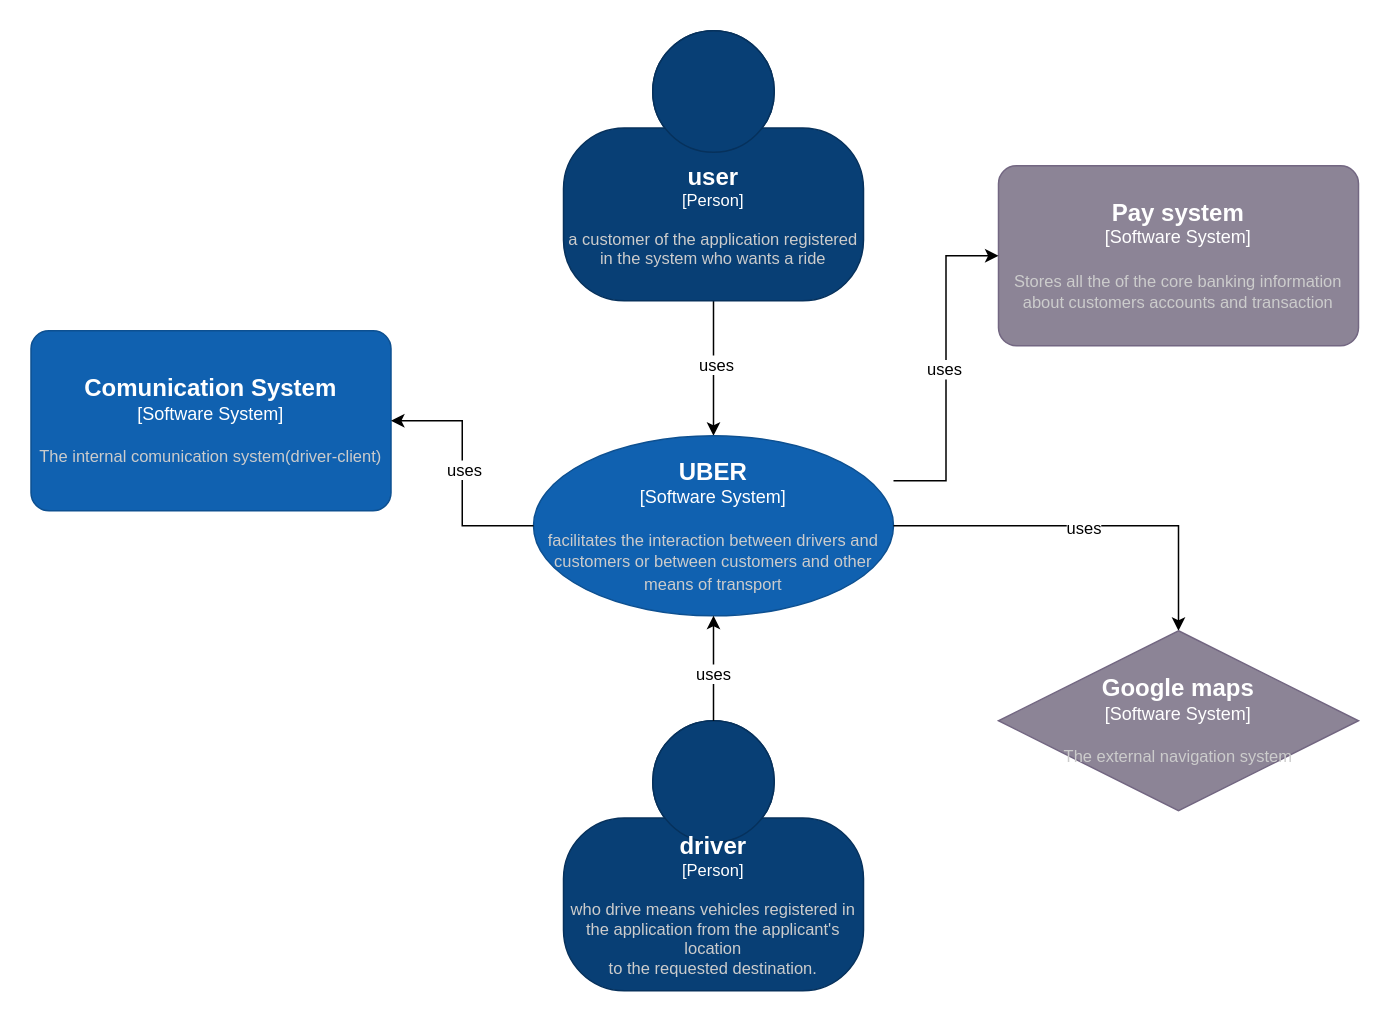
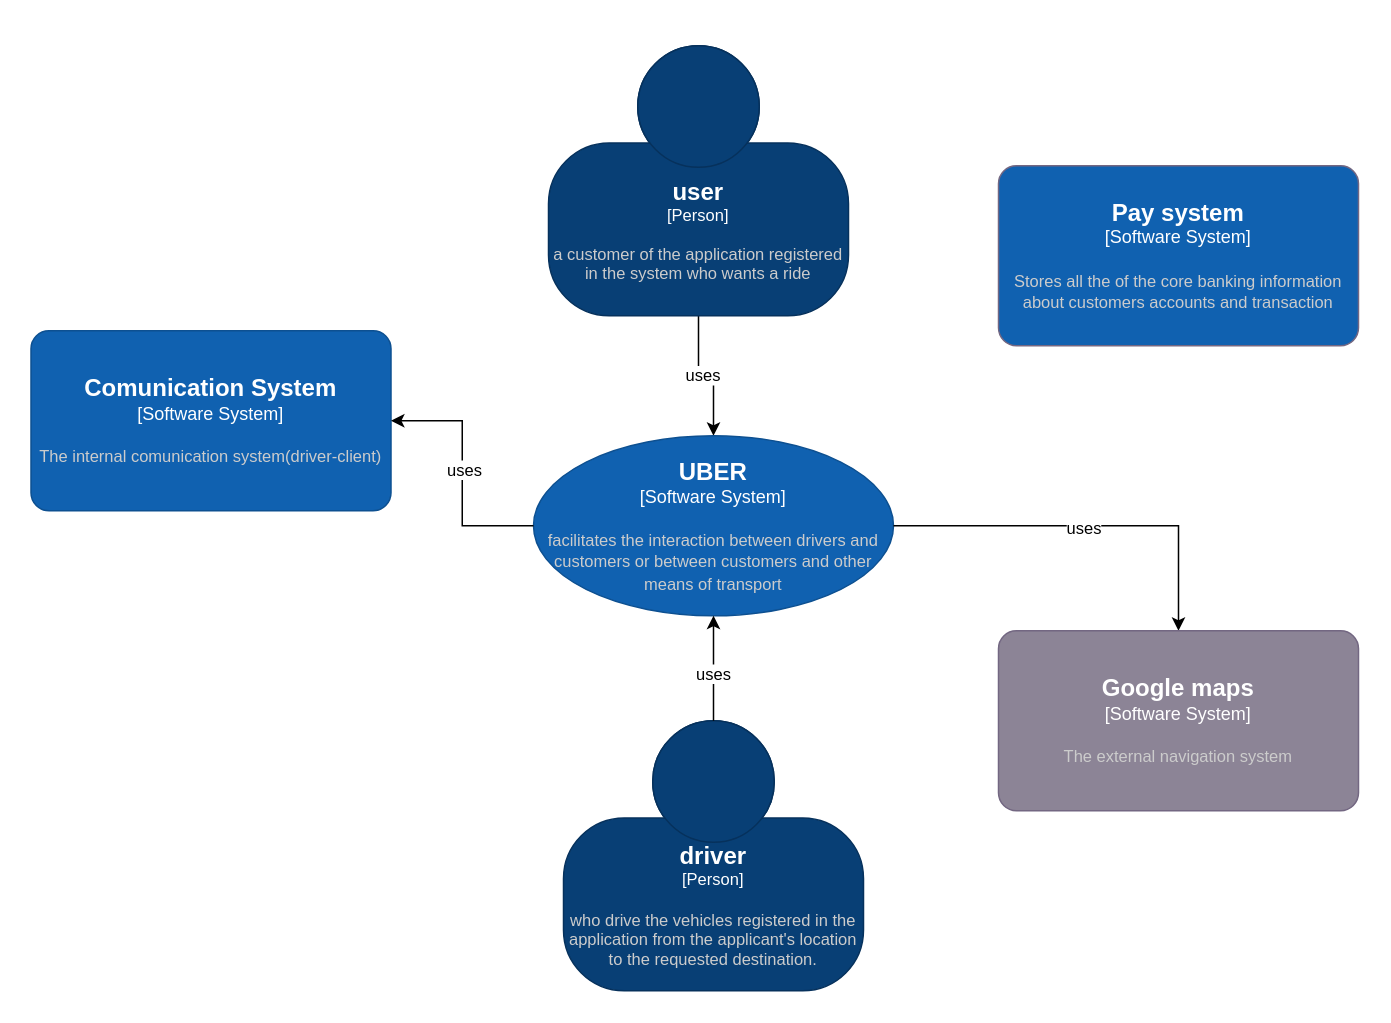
(713, 166) -> (698, 181)
(1178, 256) -> (1178, 256)
(946, 374) -> none
(1178, 721) -> (1178, 721)
(713, 905) -> (713, 905)
